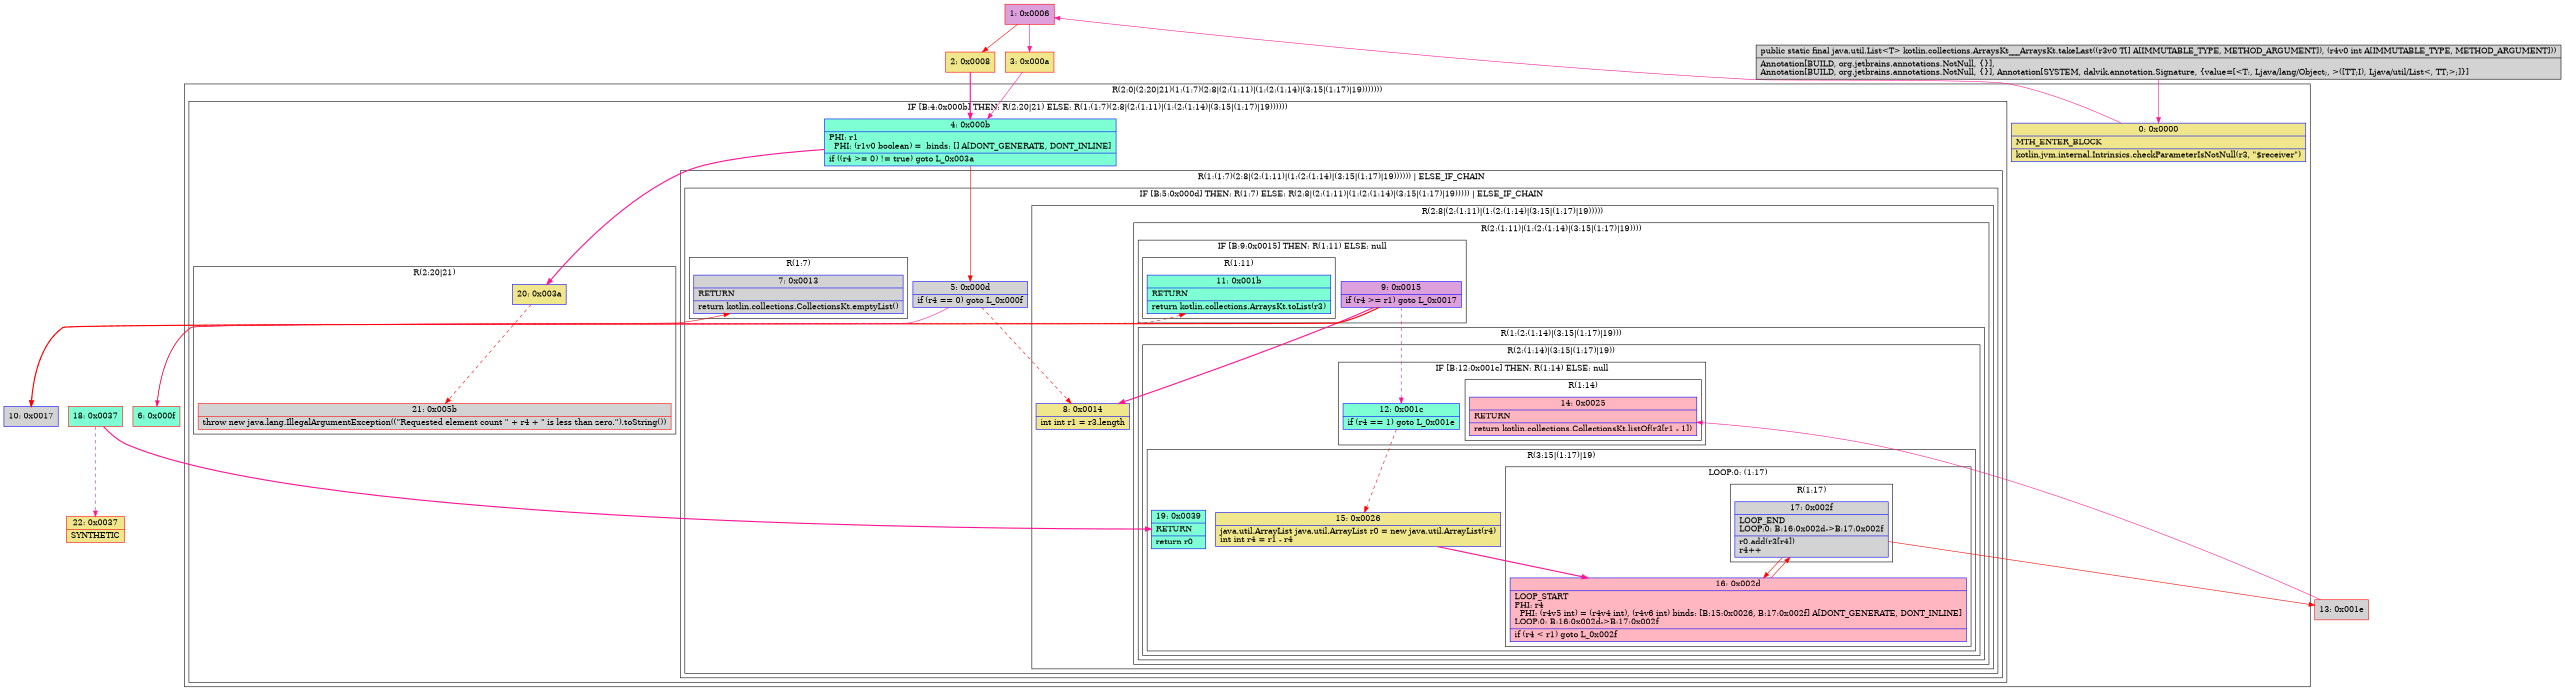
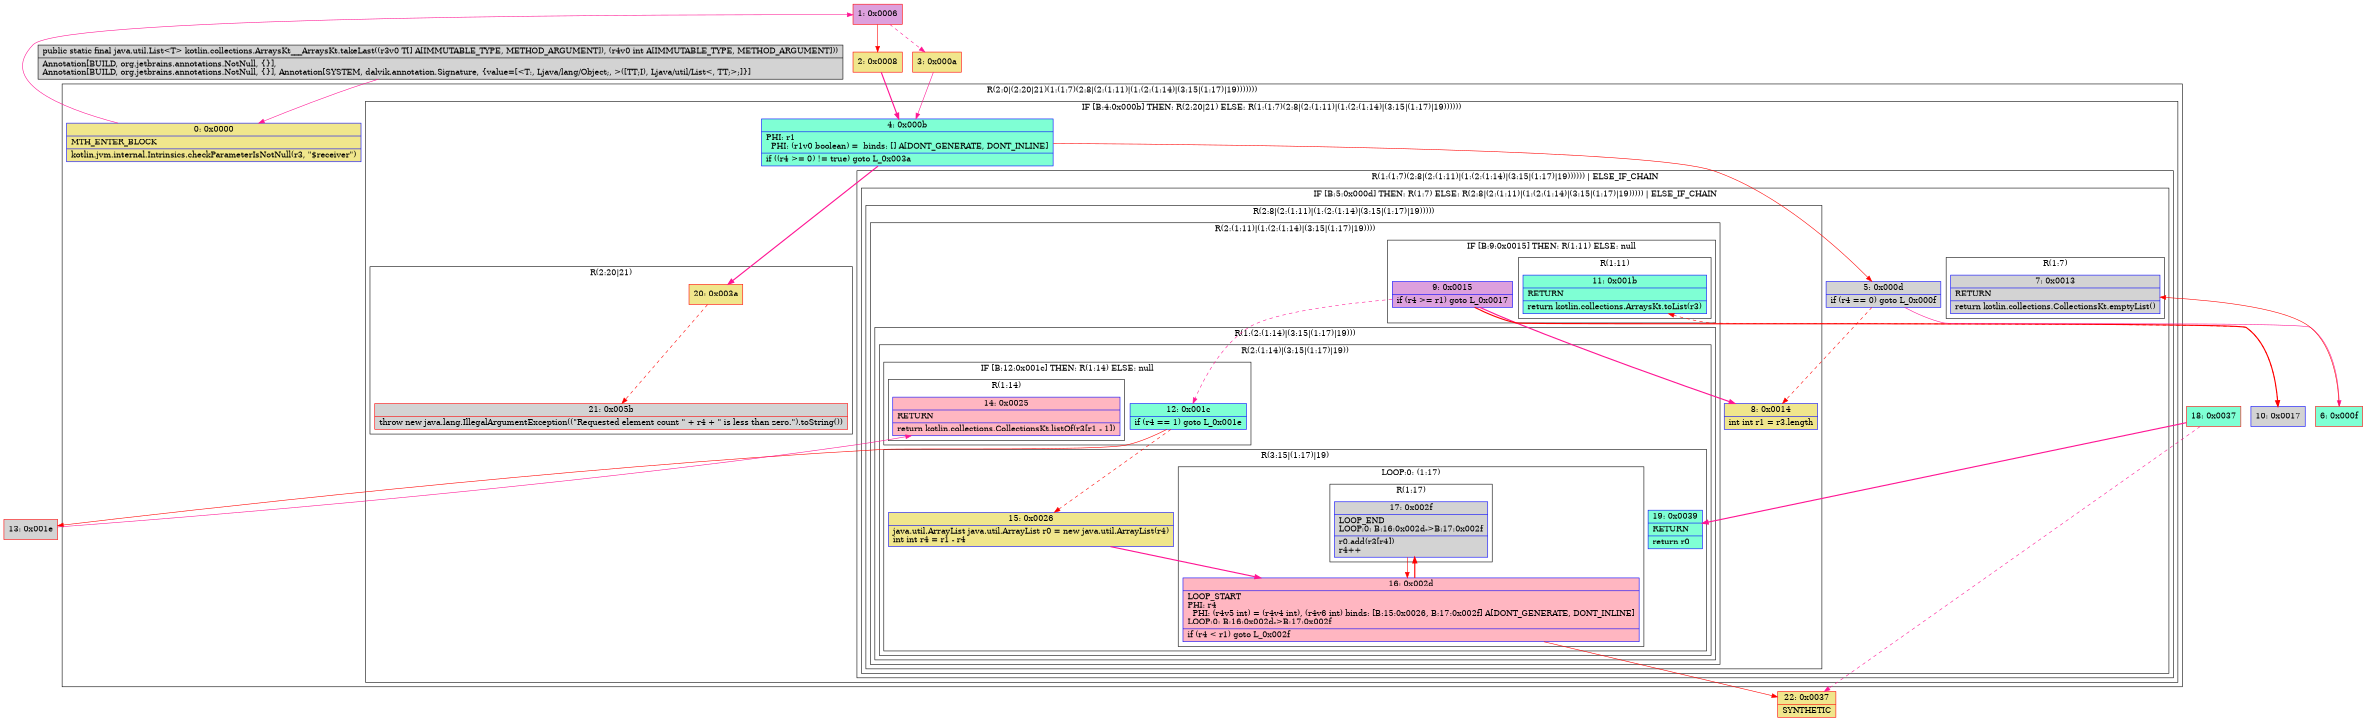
(1030, 35) -> (905, 36)
(539, 294) -> (716, 294)
(1779, 570) -> (1415, 570)
(2099, 573) -> (616, 469)
none -> (1658, 669)
